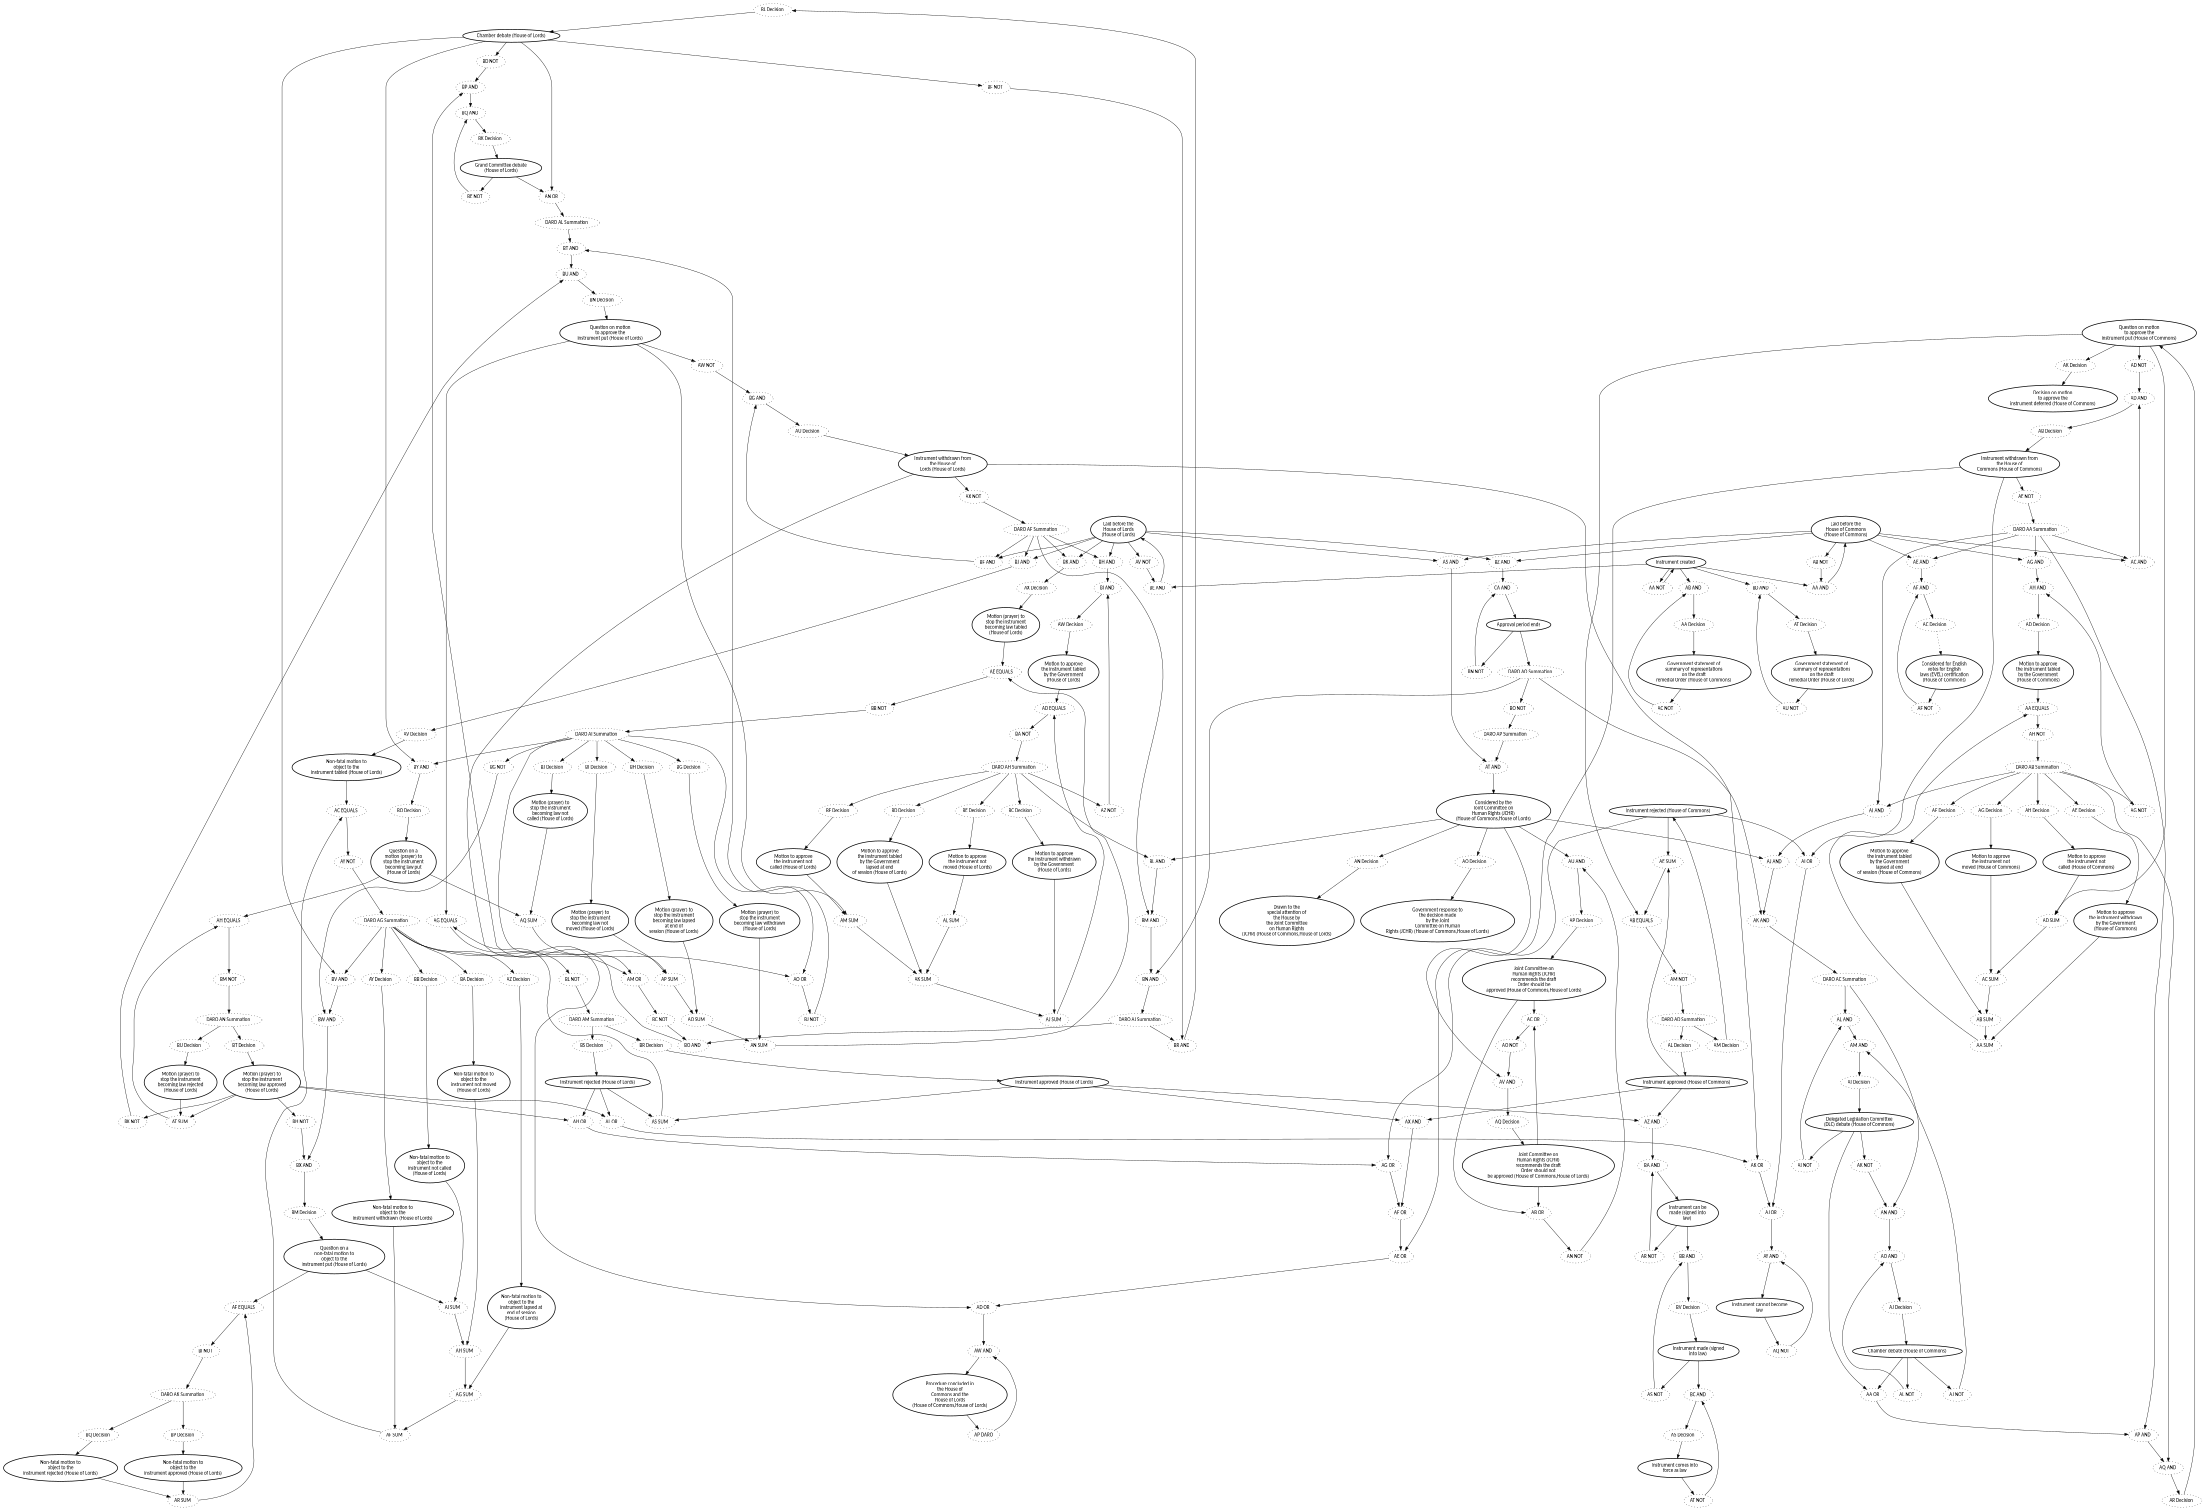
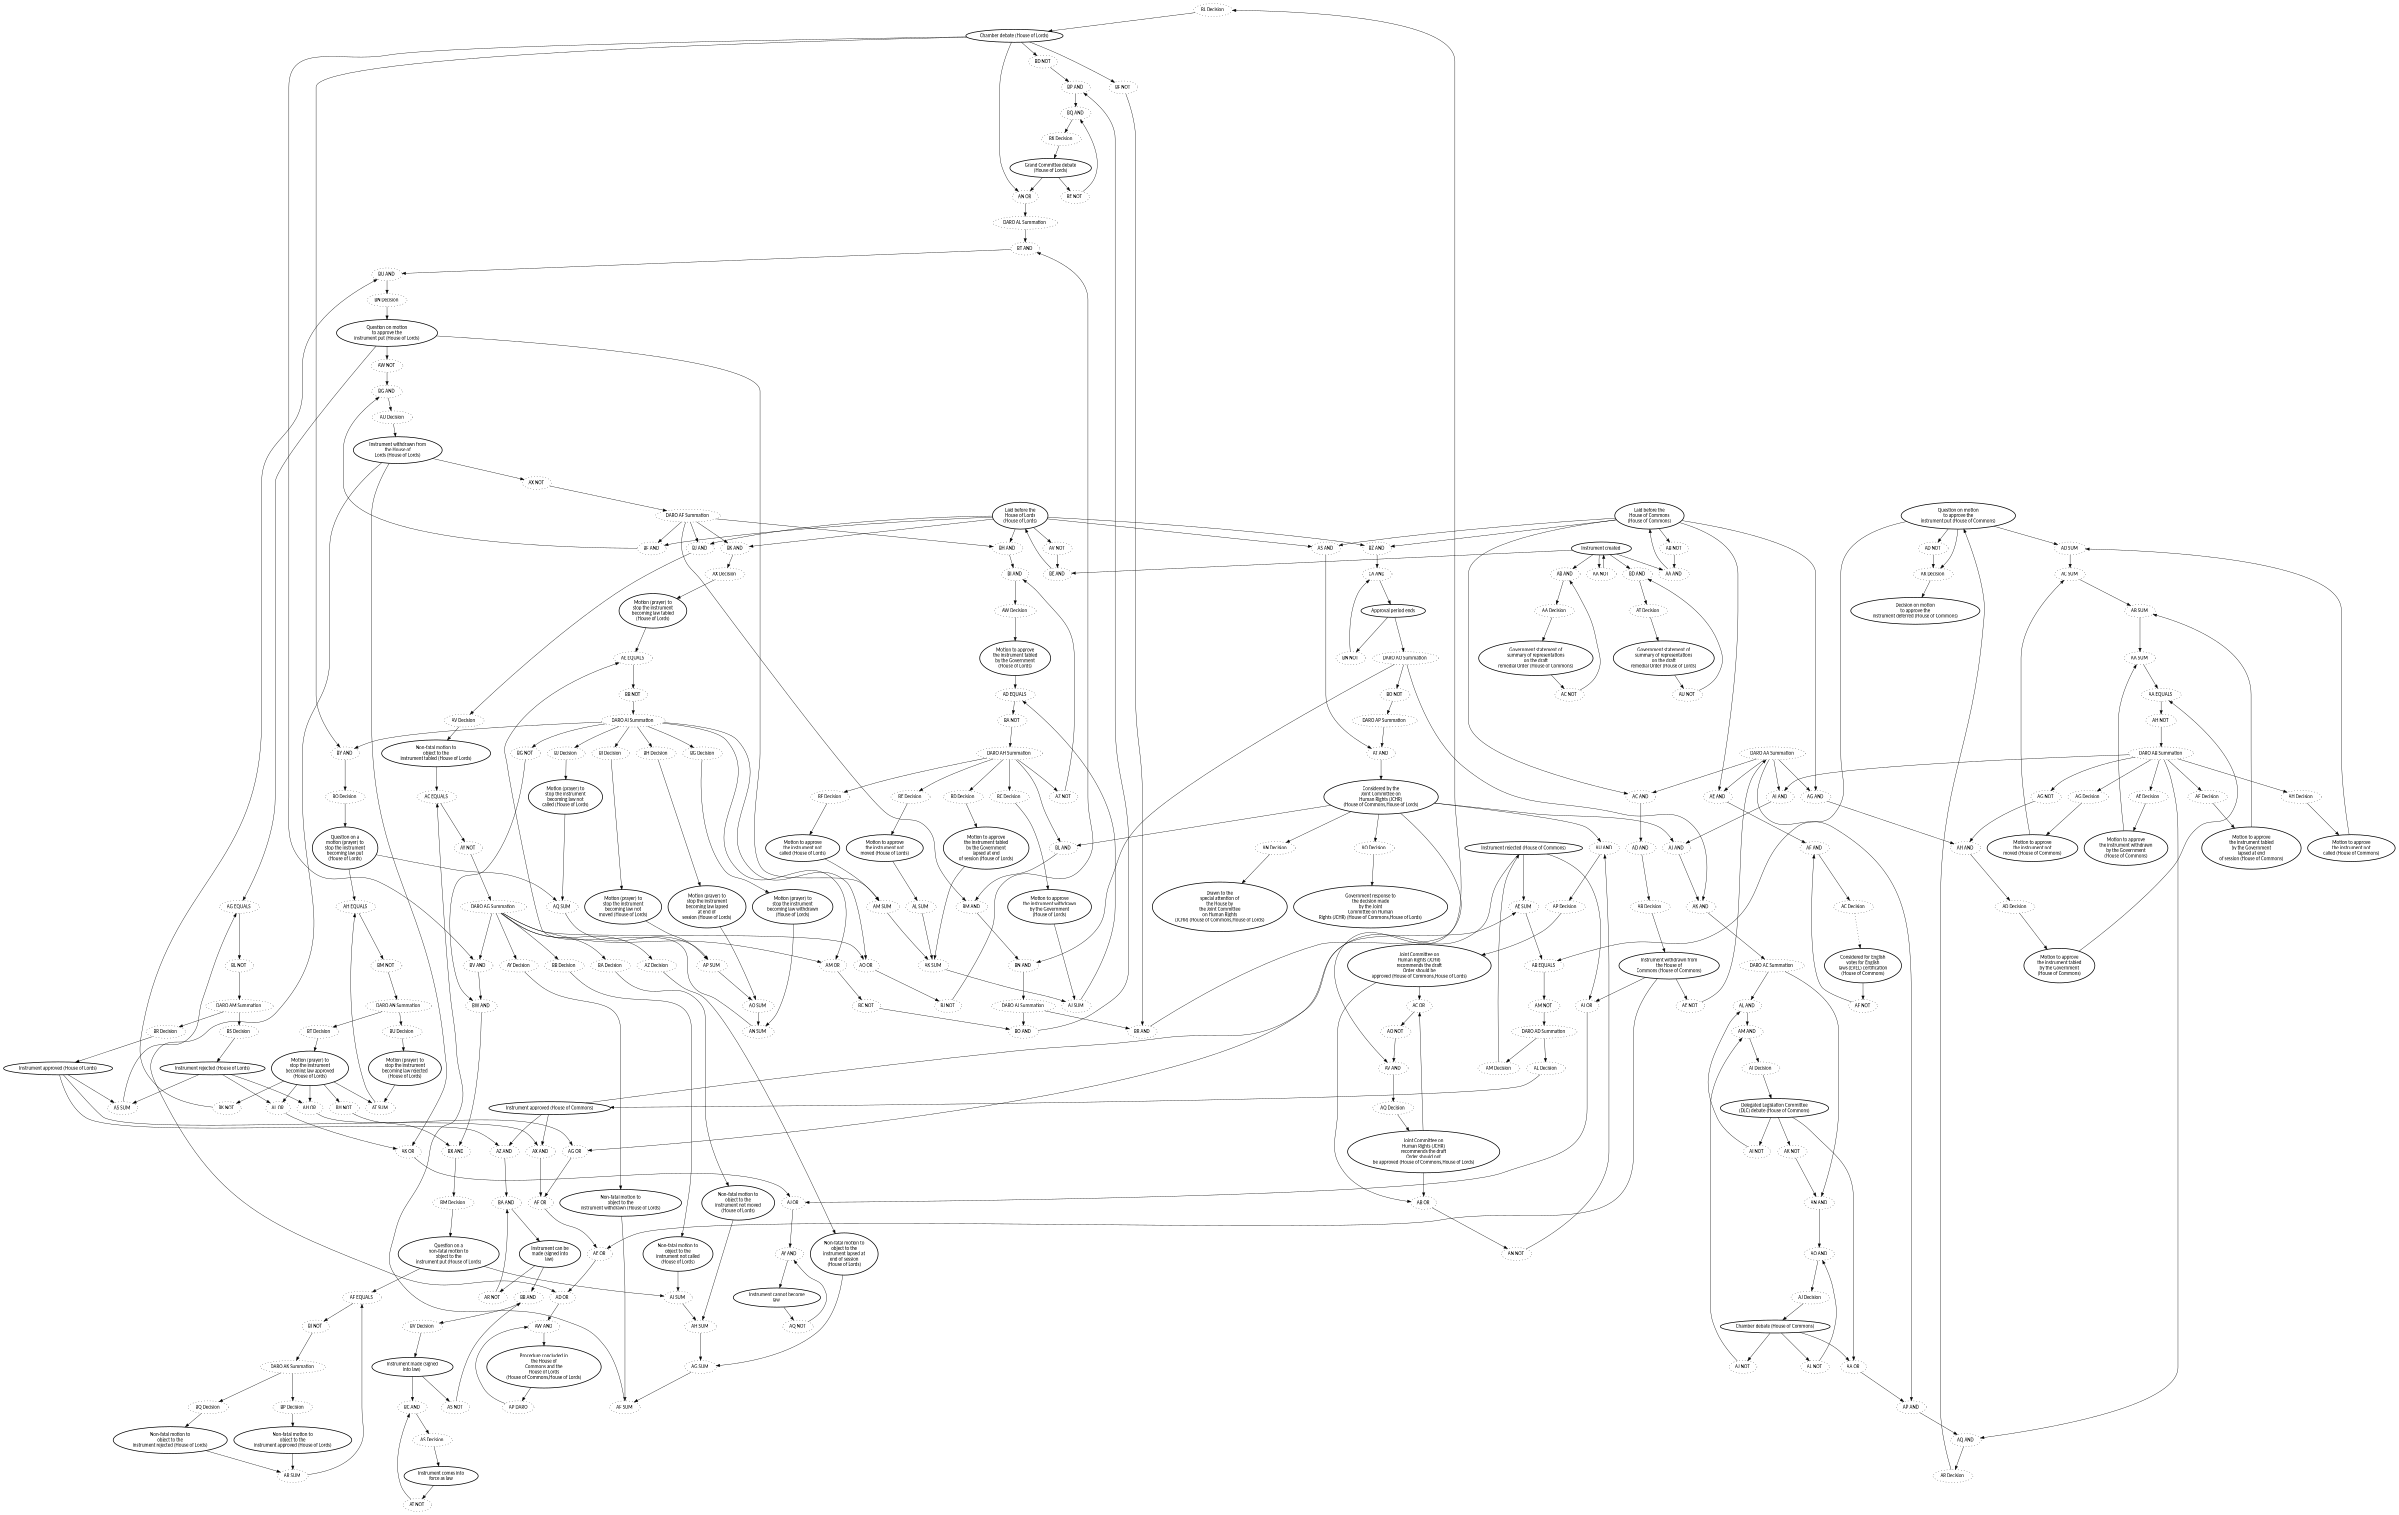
(2139, 380) -> (1933, 560)
